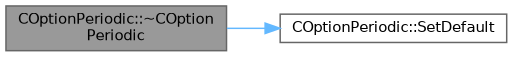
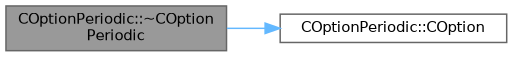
(393, 28) -> (393, 28)
